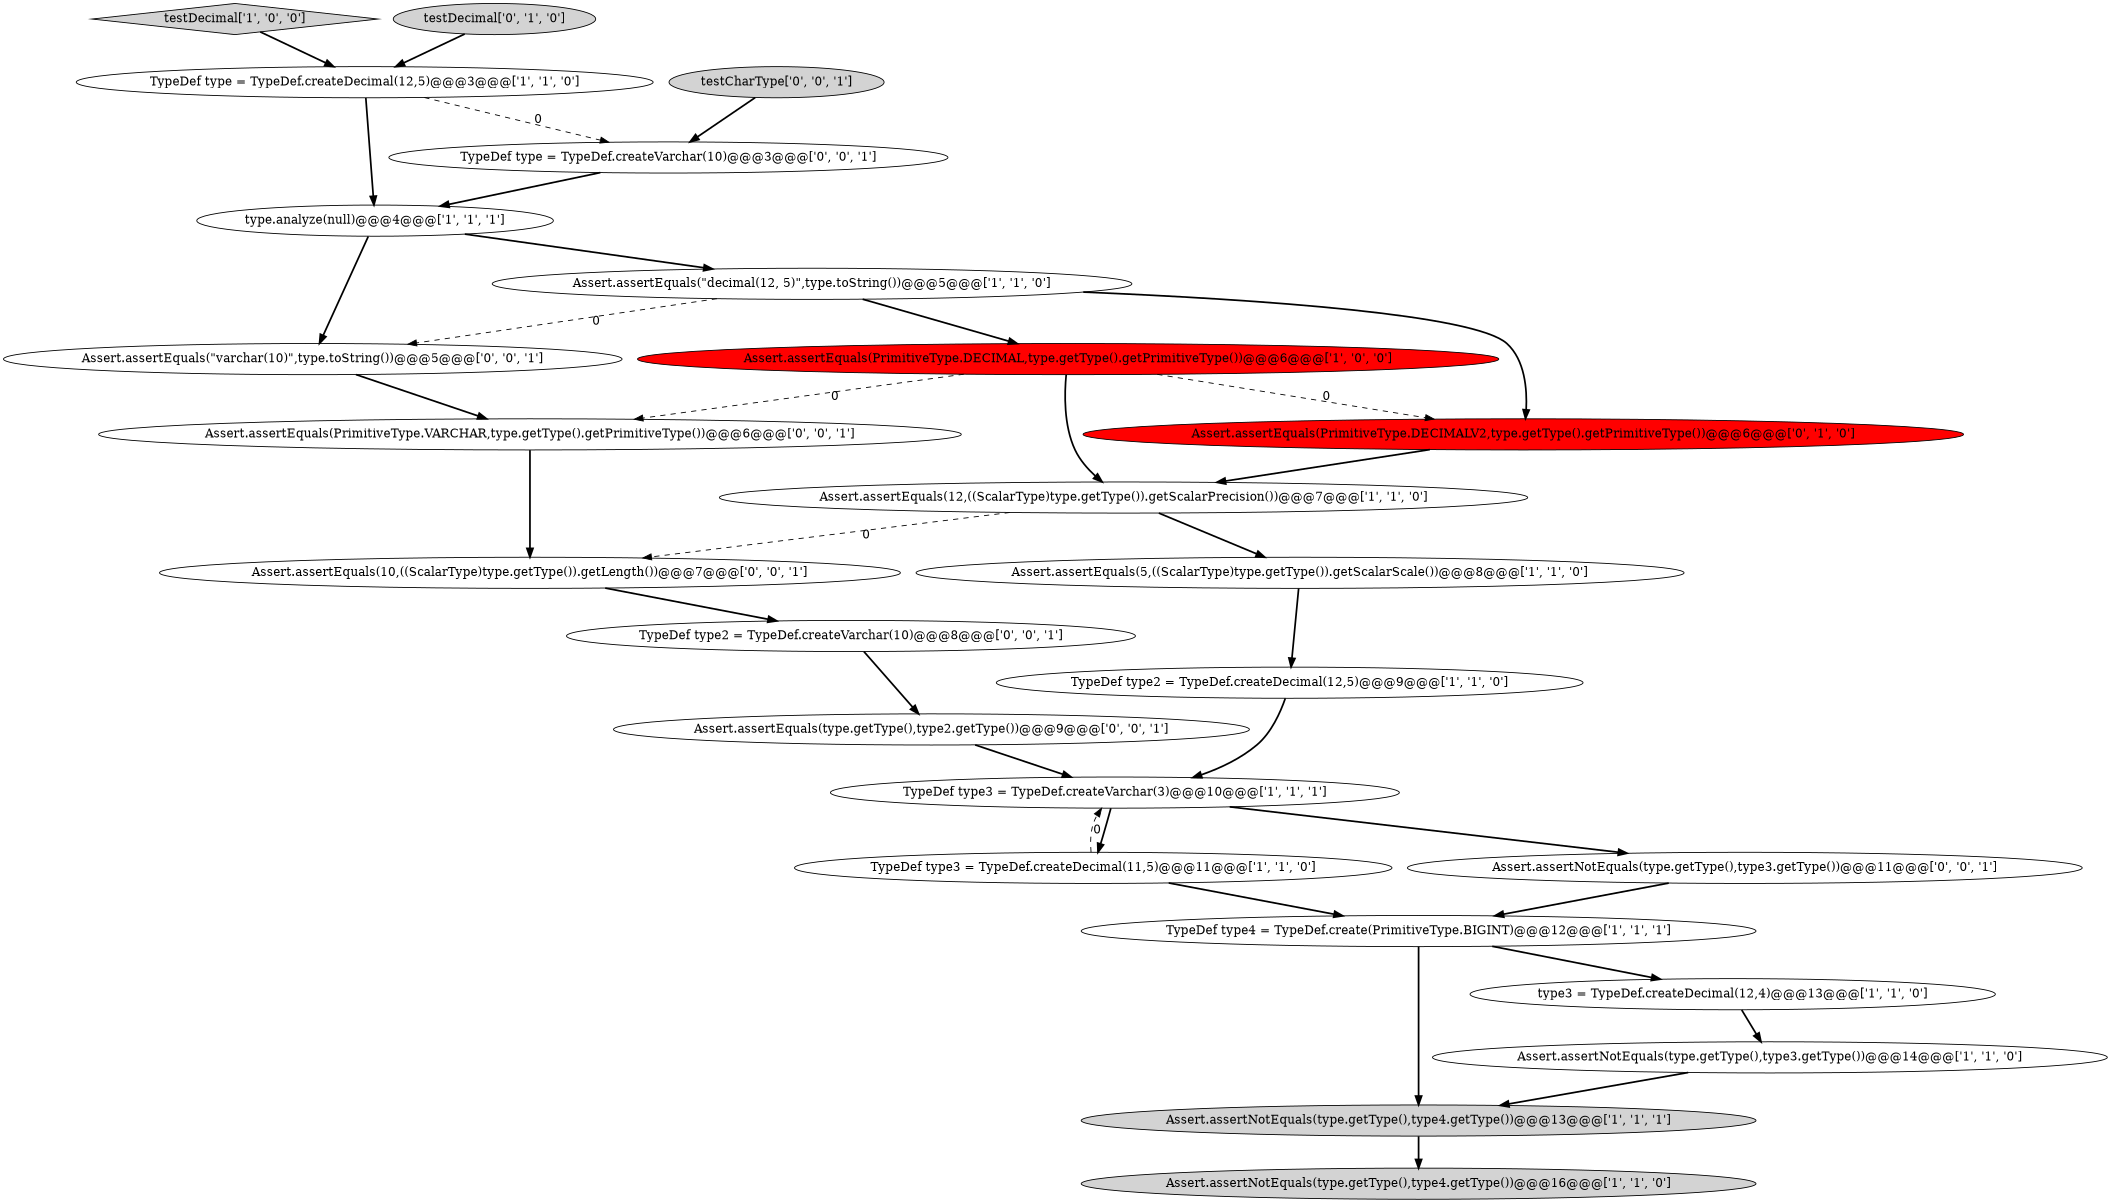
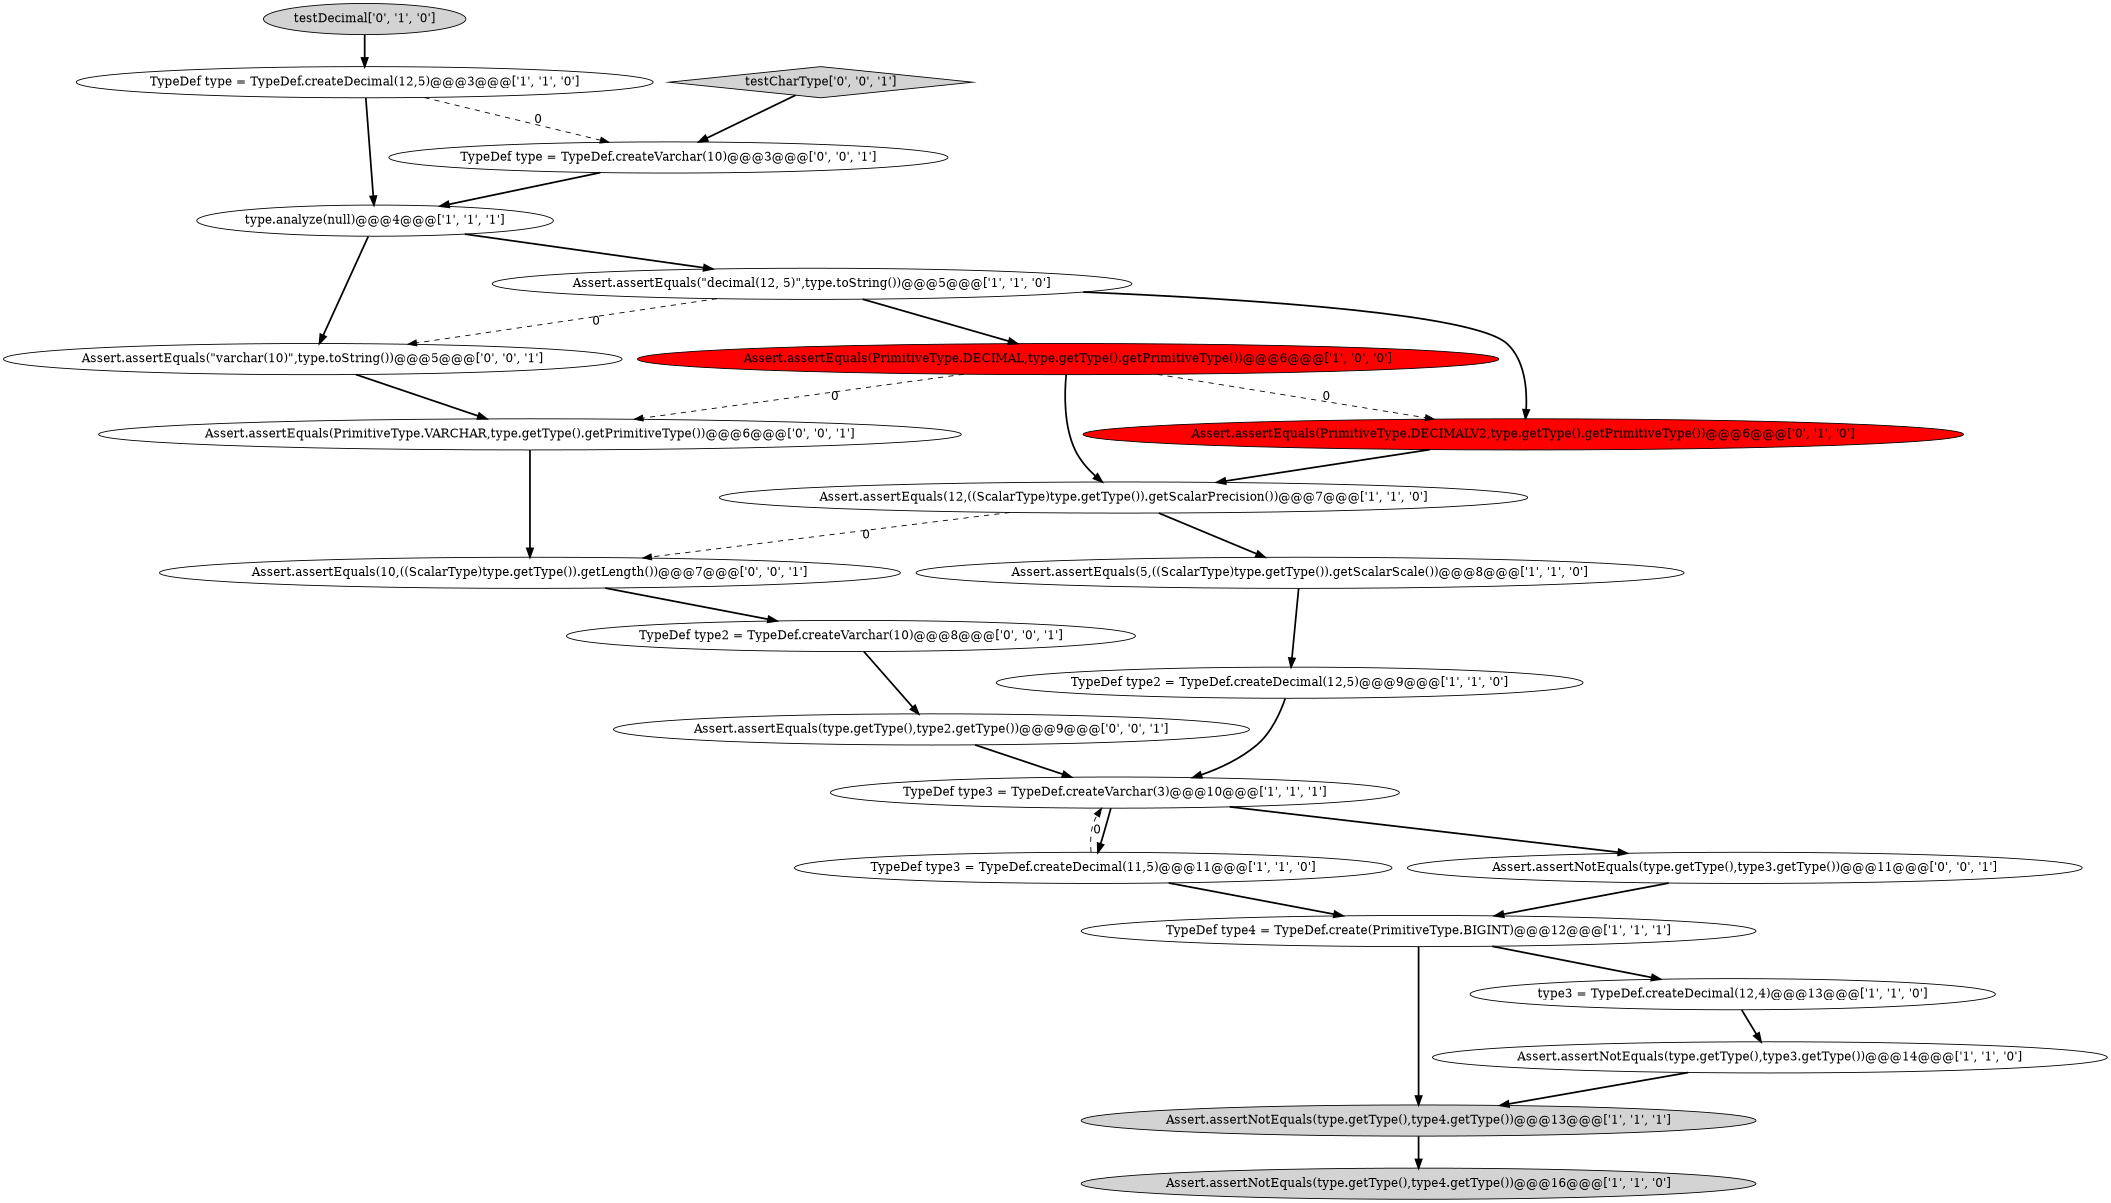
(235, 19) -> none
(777, 82) -> (821, 82)
